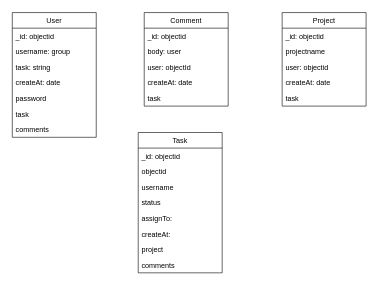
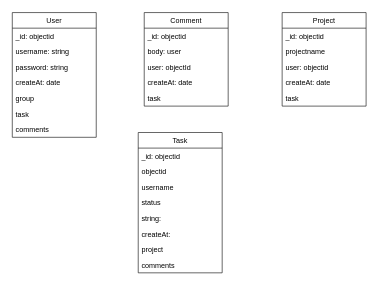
(44, 52) -> (45, 52)
(37, 67) -> (45, 67)
(32, 98) -> (26, 98)
(158, 218) -> (154, 218)
